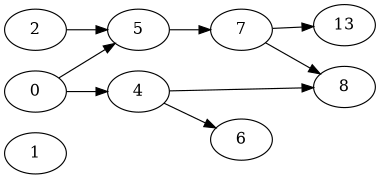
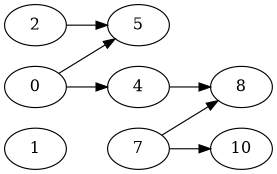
(344, 25) -> (241, 149)
(184, 30) -> none
(241, 140) -> none
